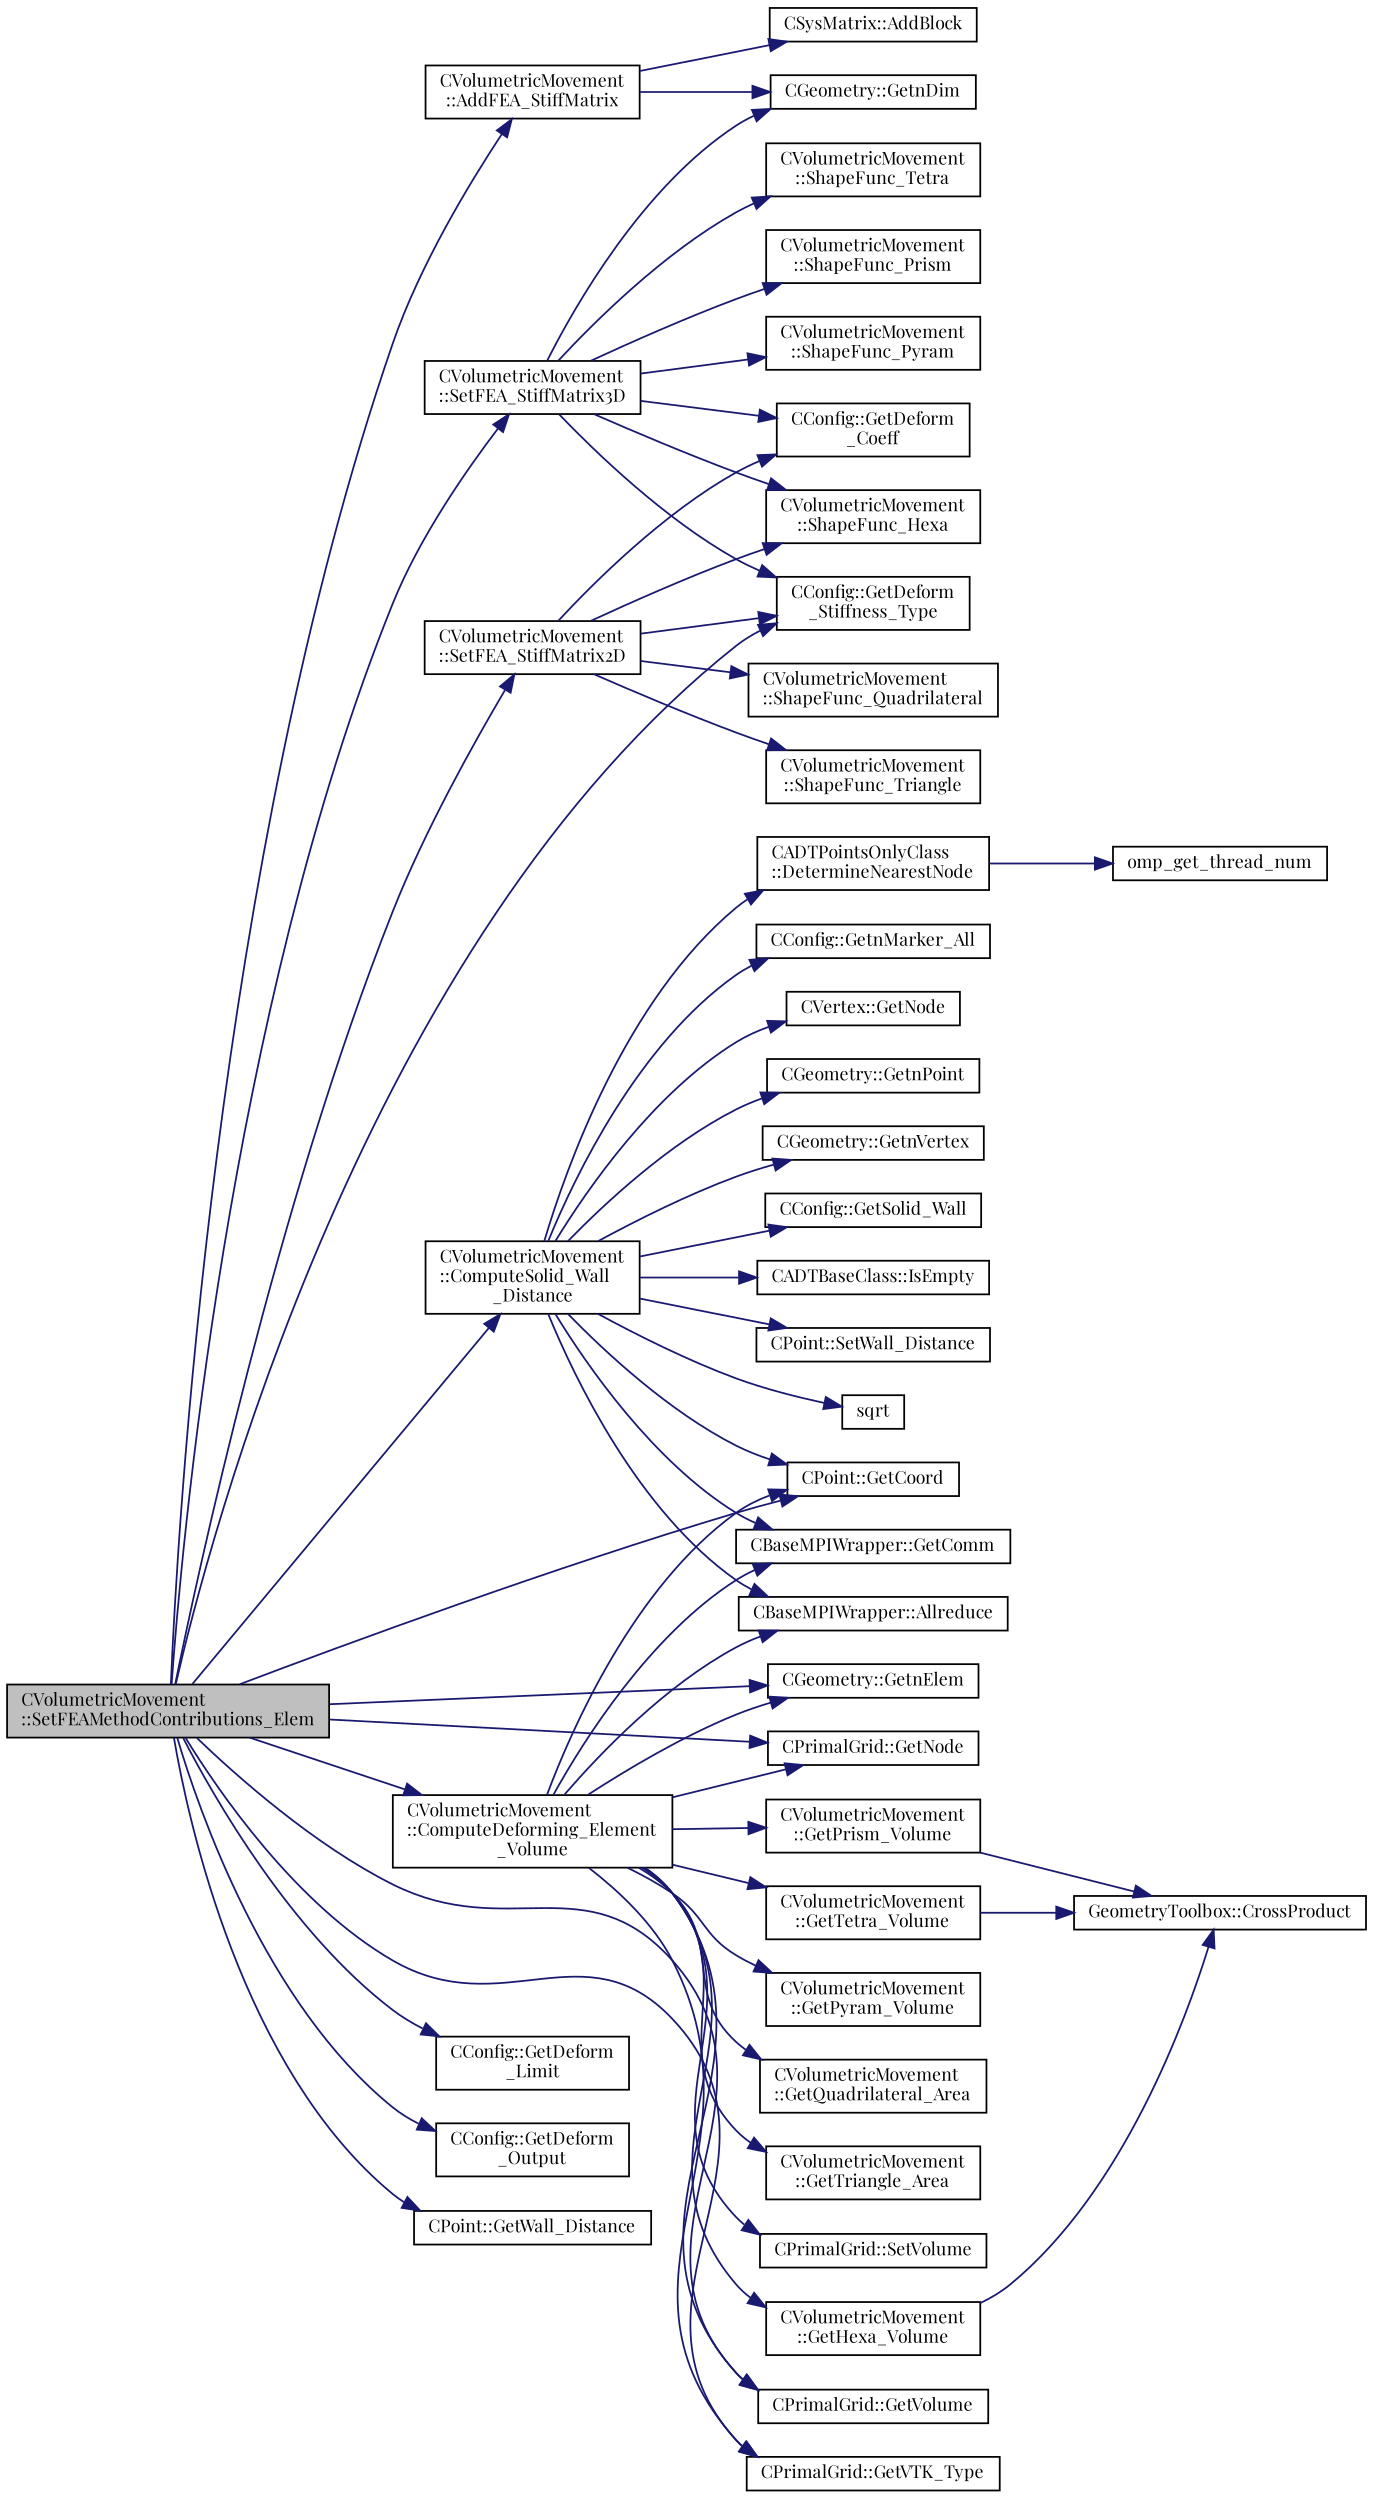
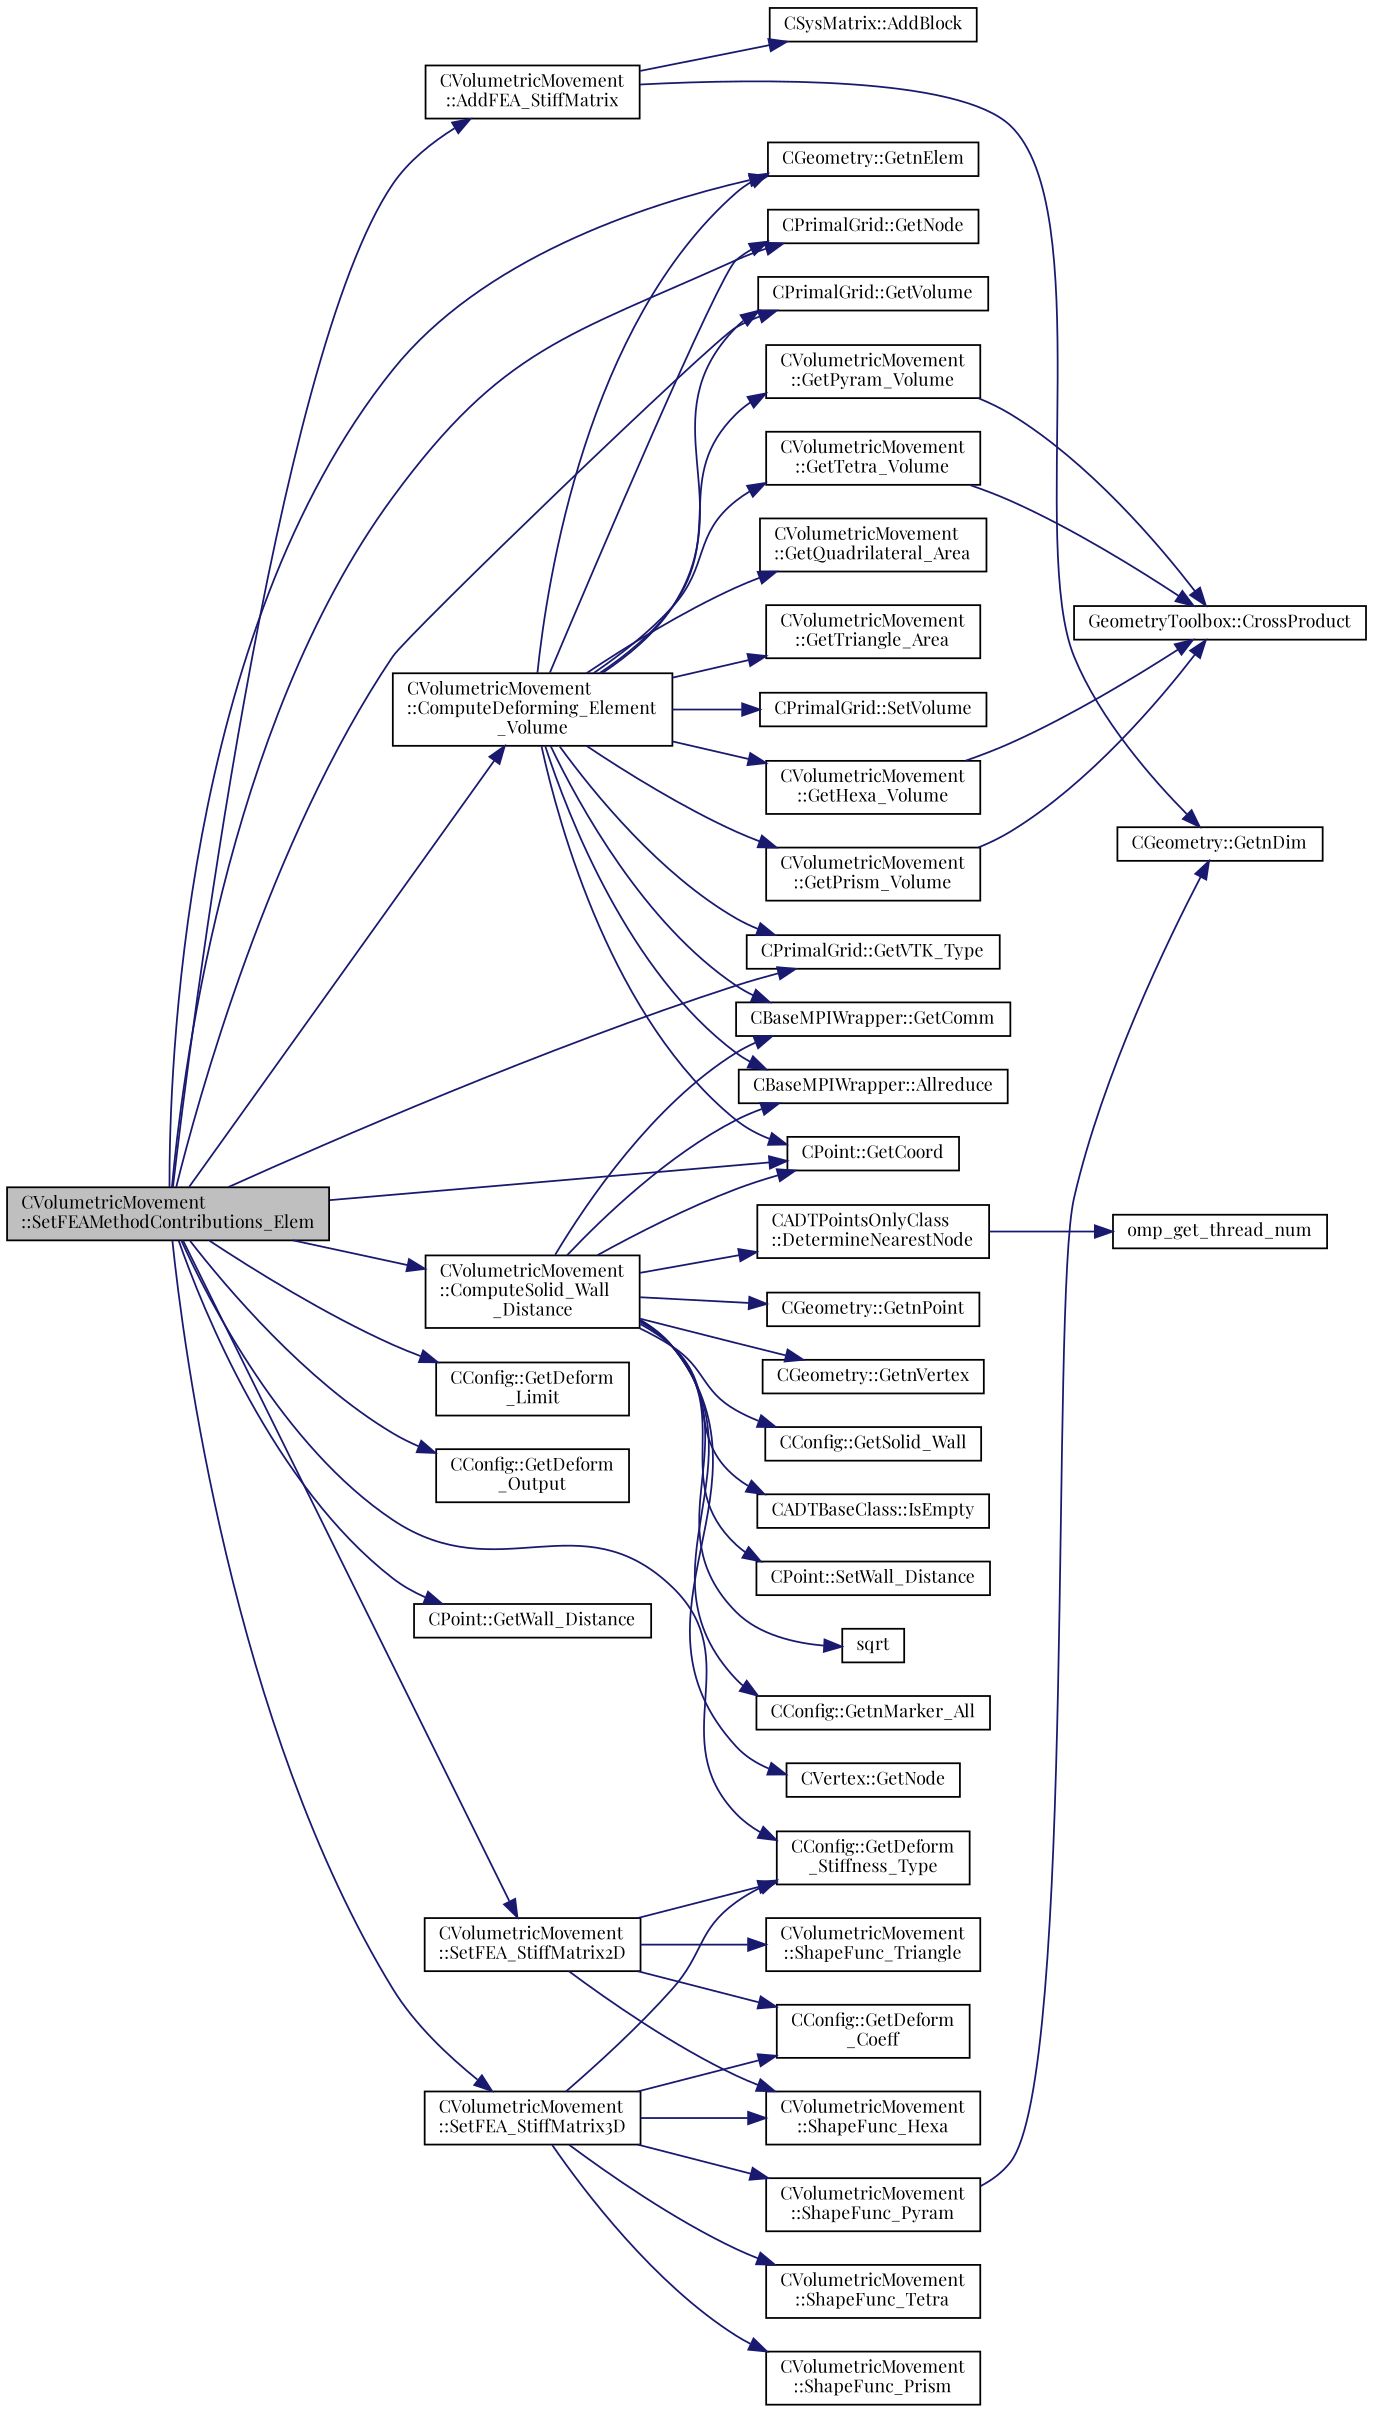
(634, 223) -> (1061, 1528)
none -> (1097, 482)
(873, 690) -> none
